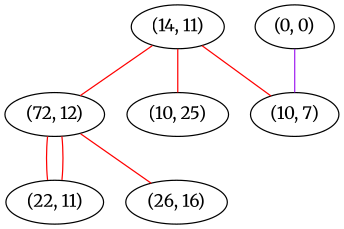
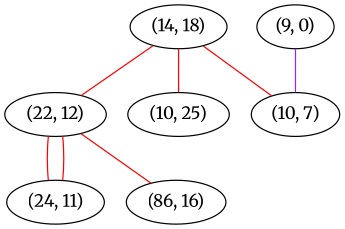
(178, 27) -> (179, 27)
(295, 27) -> (296, 27)
(55, 114) -> (56, 114)
(55, 202) -> (56, 202)
(177, 202) -> (176, 202)
